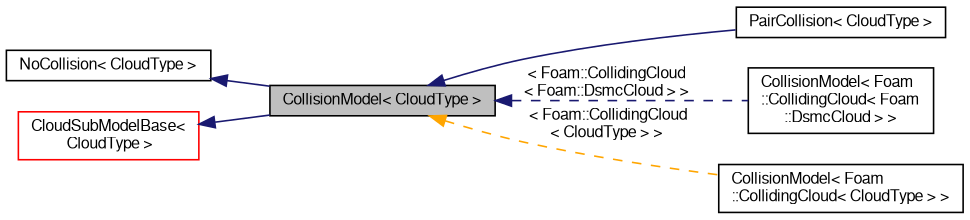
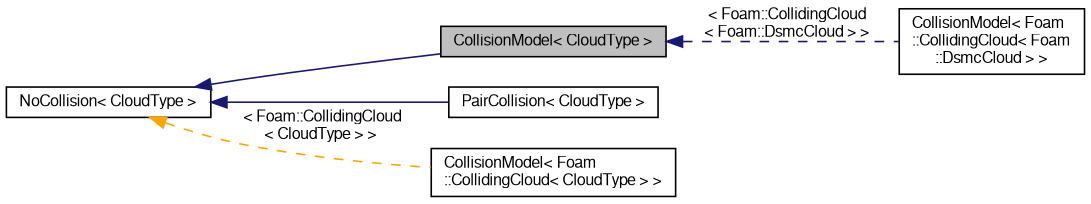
(588, 48) -> (338, 102)
(109, 136) -> none
(580, 153) -> (297, 154)
